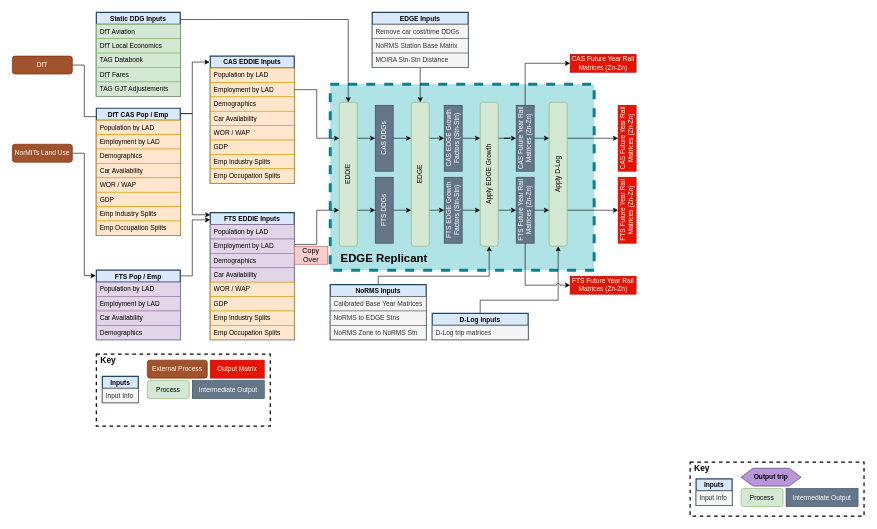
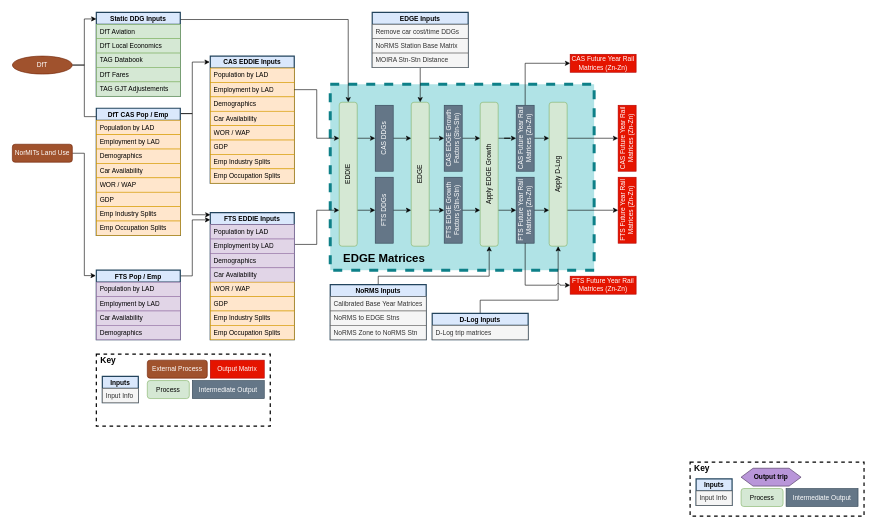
none -> (86, 19)
(42, 65) -> (42, 65)
(311, 255) -> none
(384, 258) -> (384, 258)
